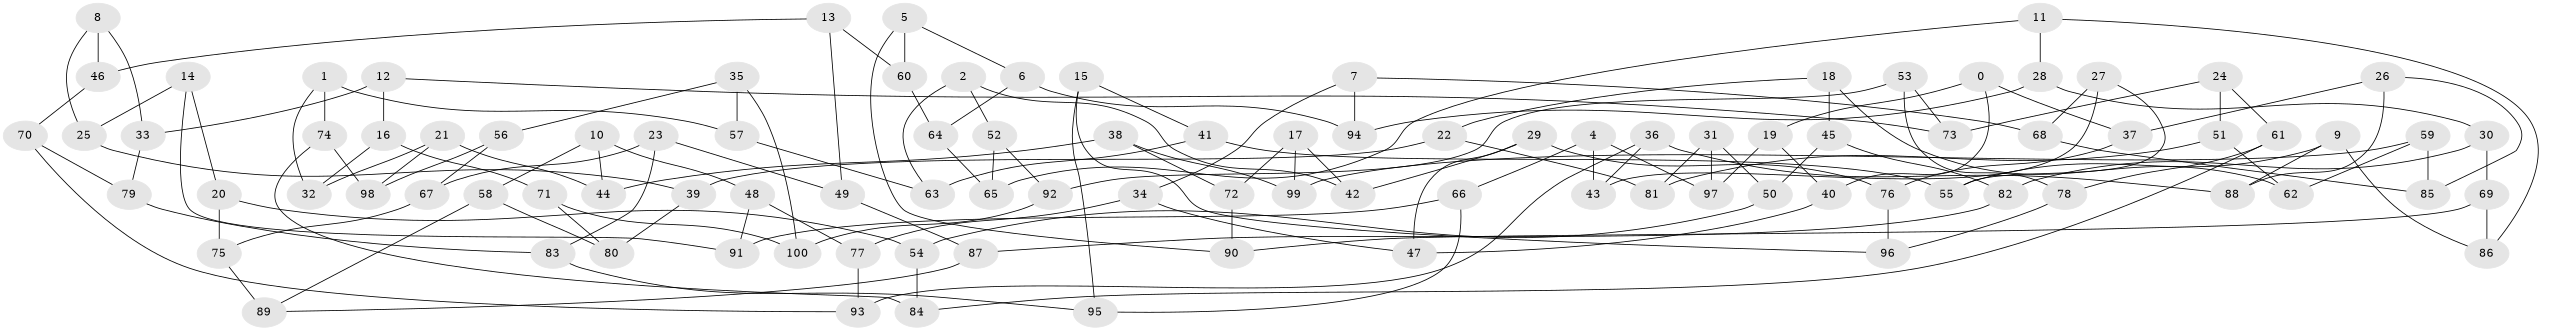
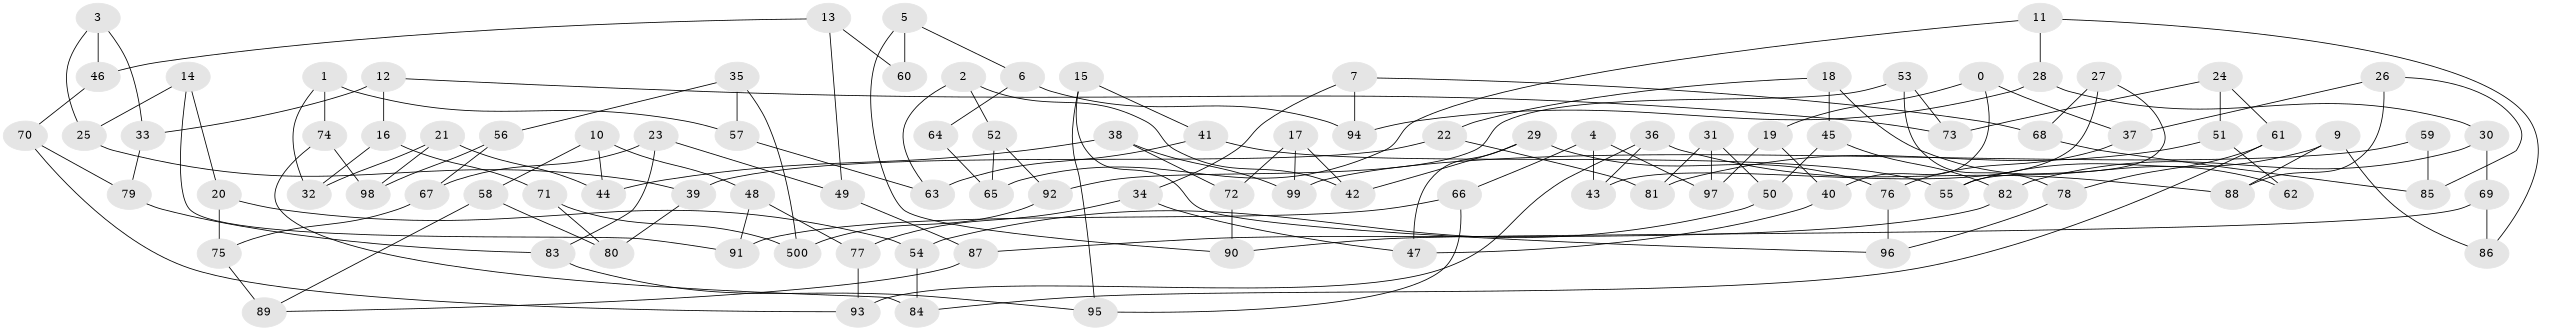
(98, 18) -> (98, 18)
(922, 109) -> none
(2372, 160) -> none
(798, 254) -> (798, 254)
